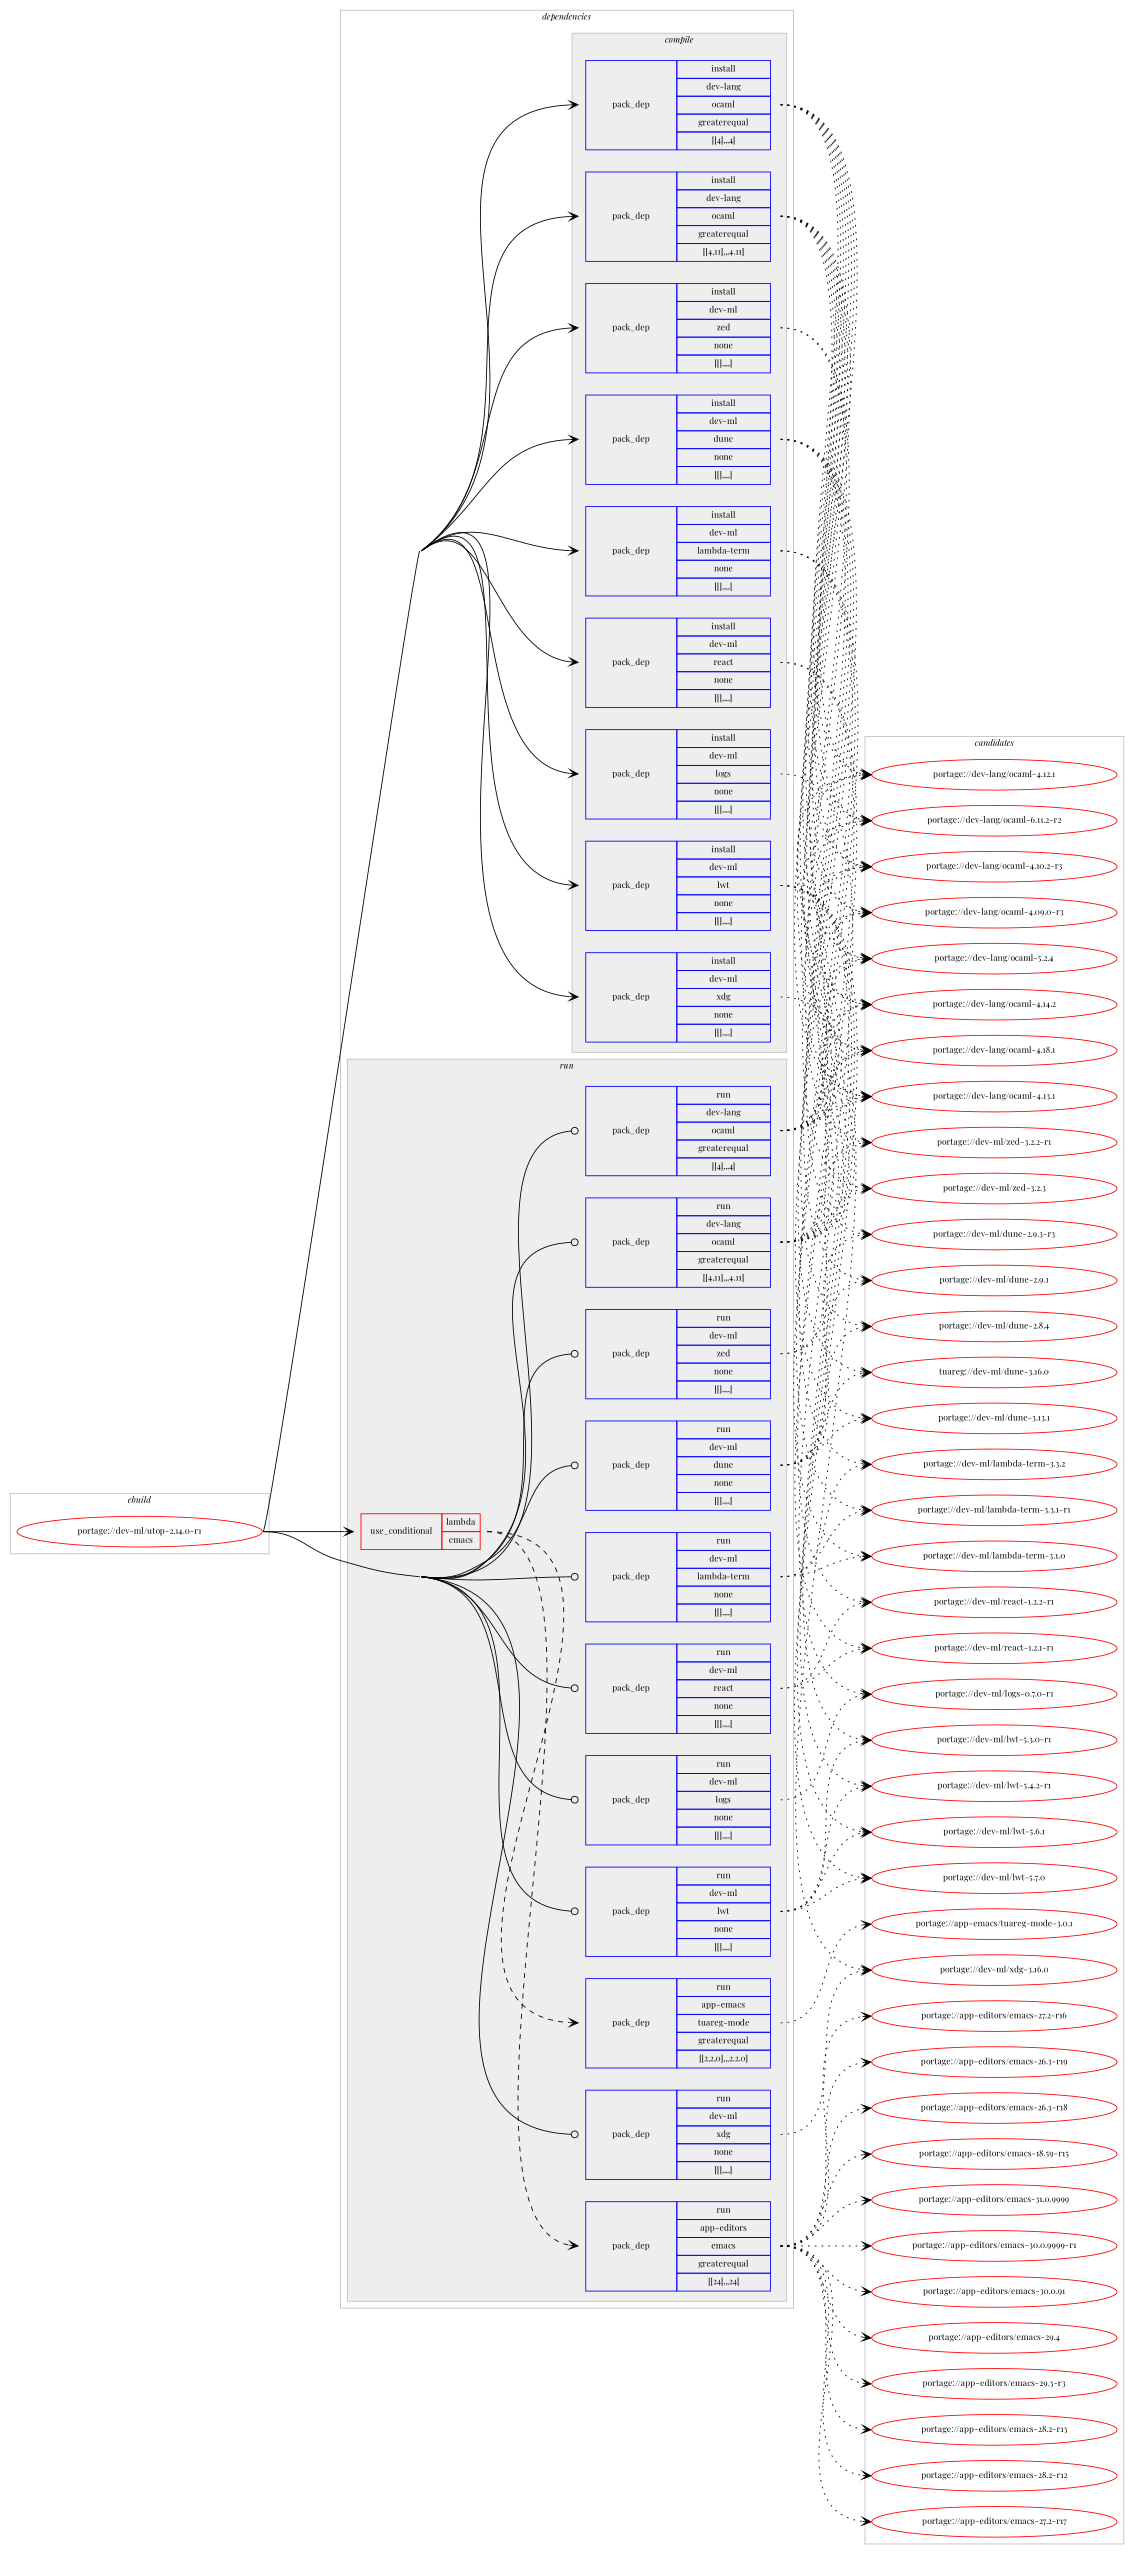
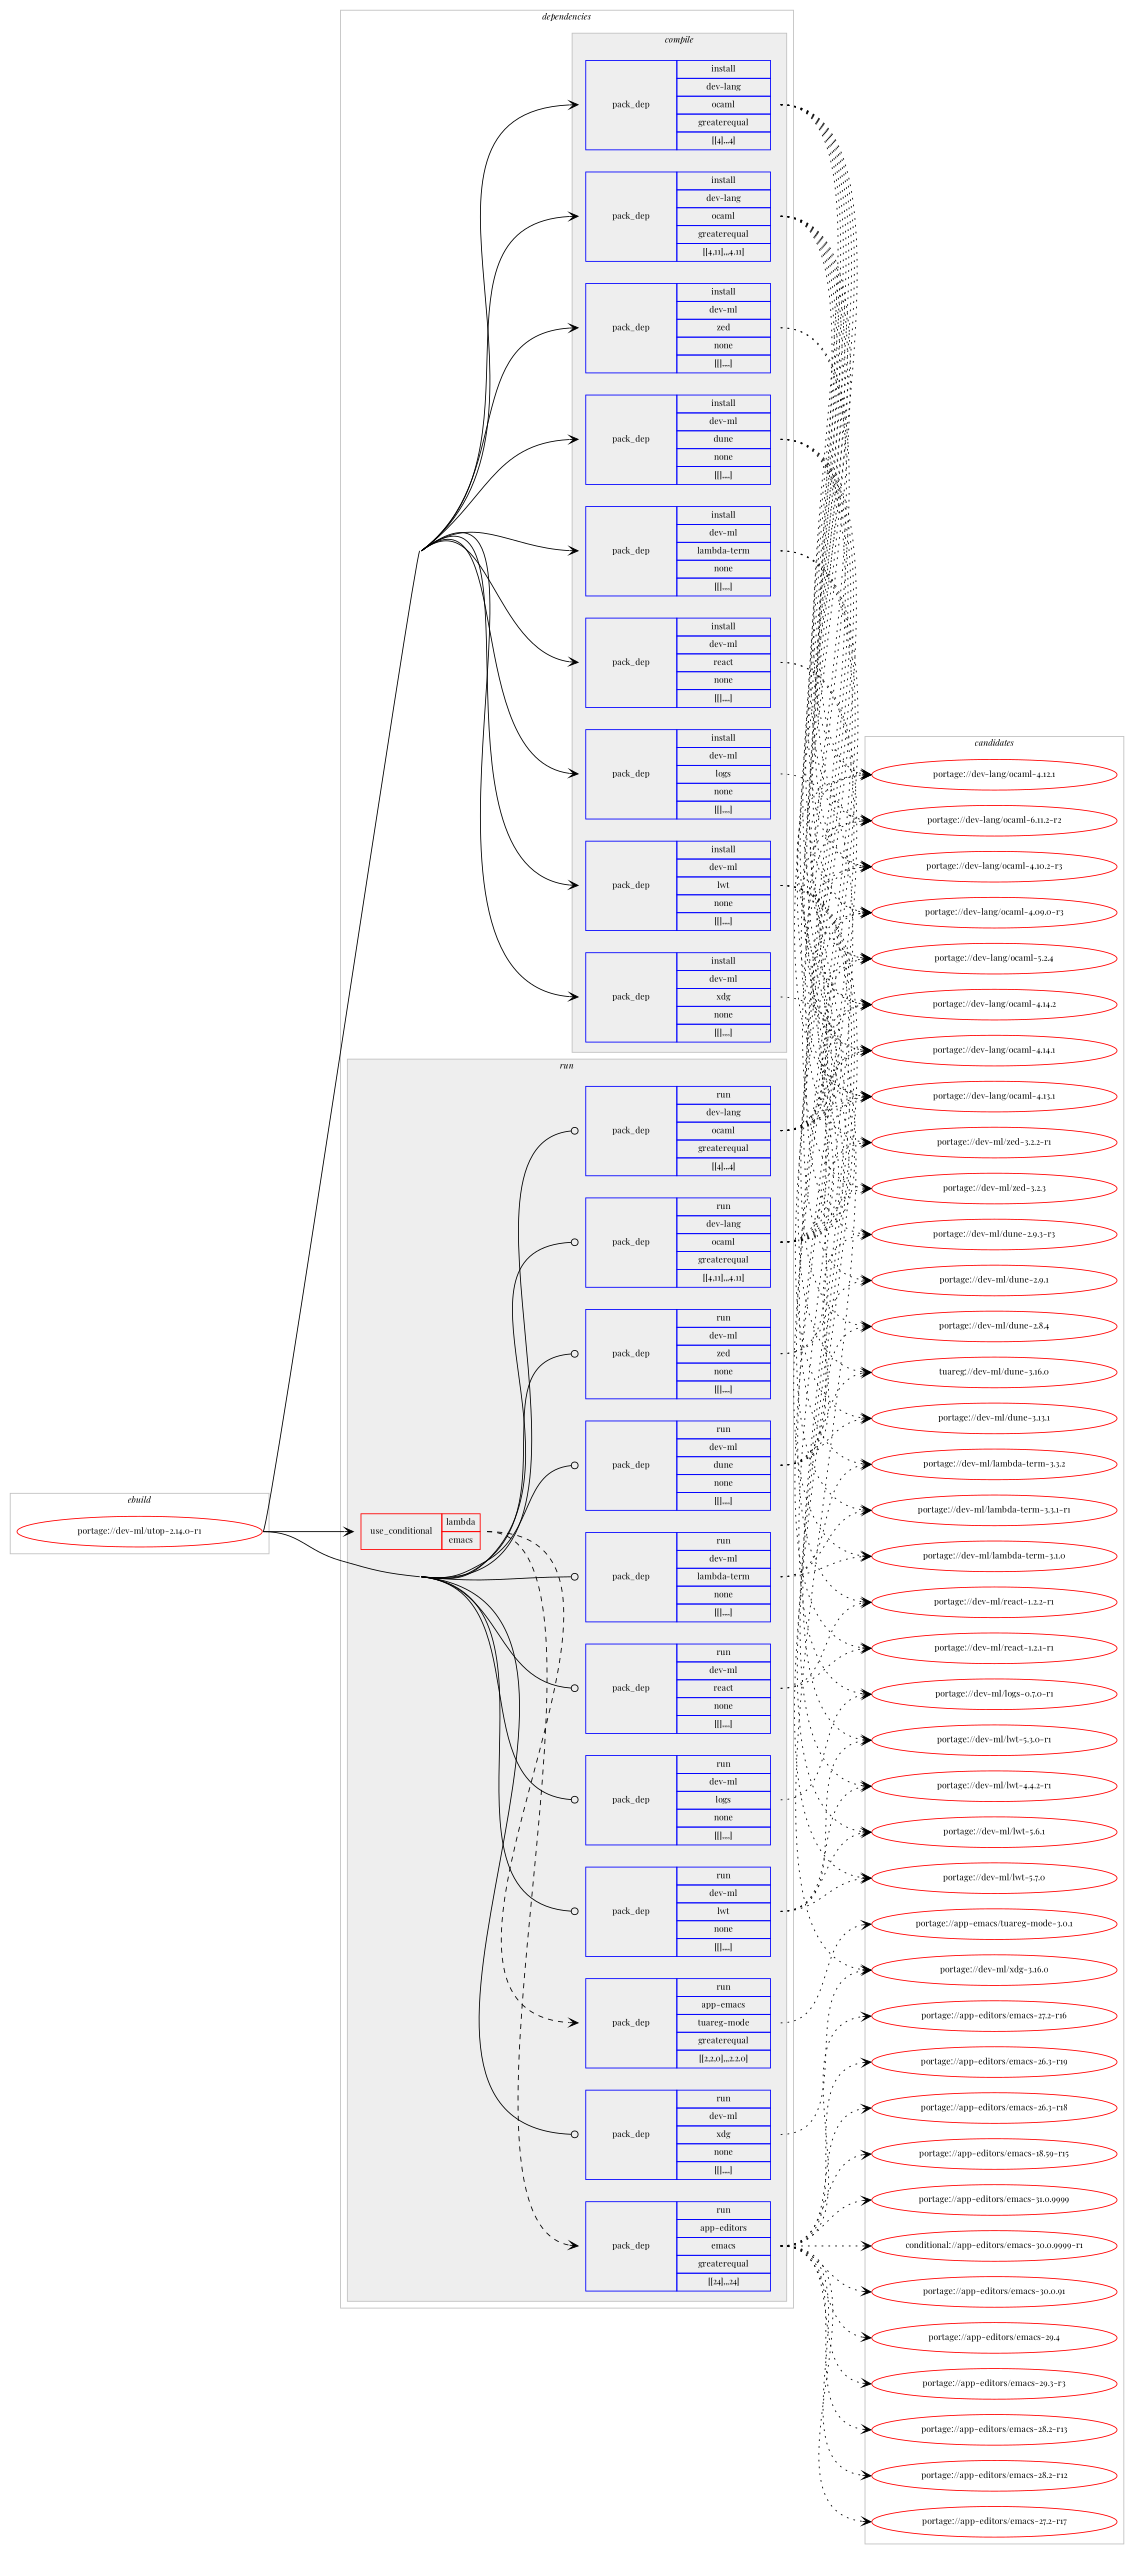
(994, 1051) -> (994, 1051)
(994, 1786) -> (994, 1786)
(994, 2246) -> (994, 2246)
